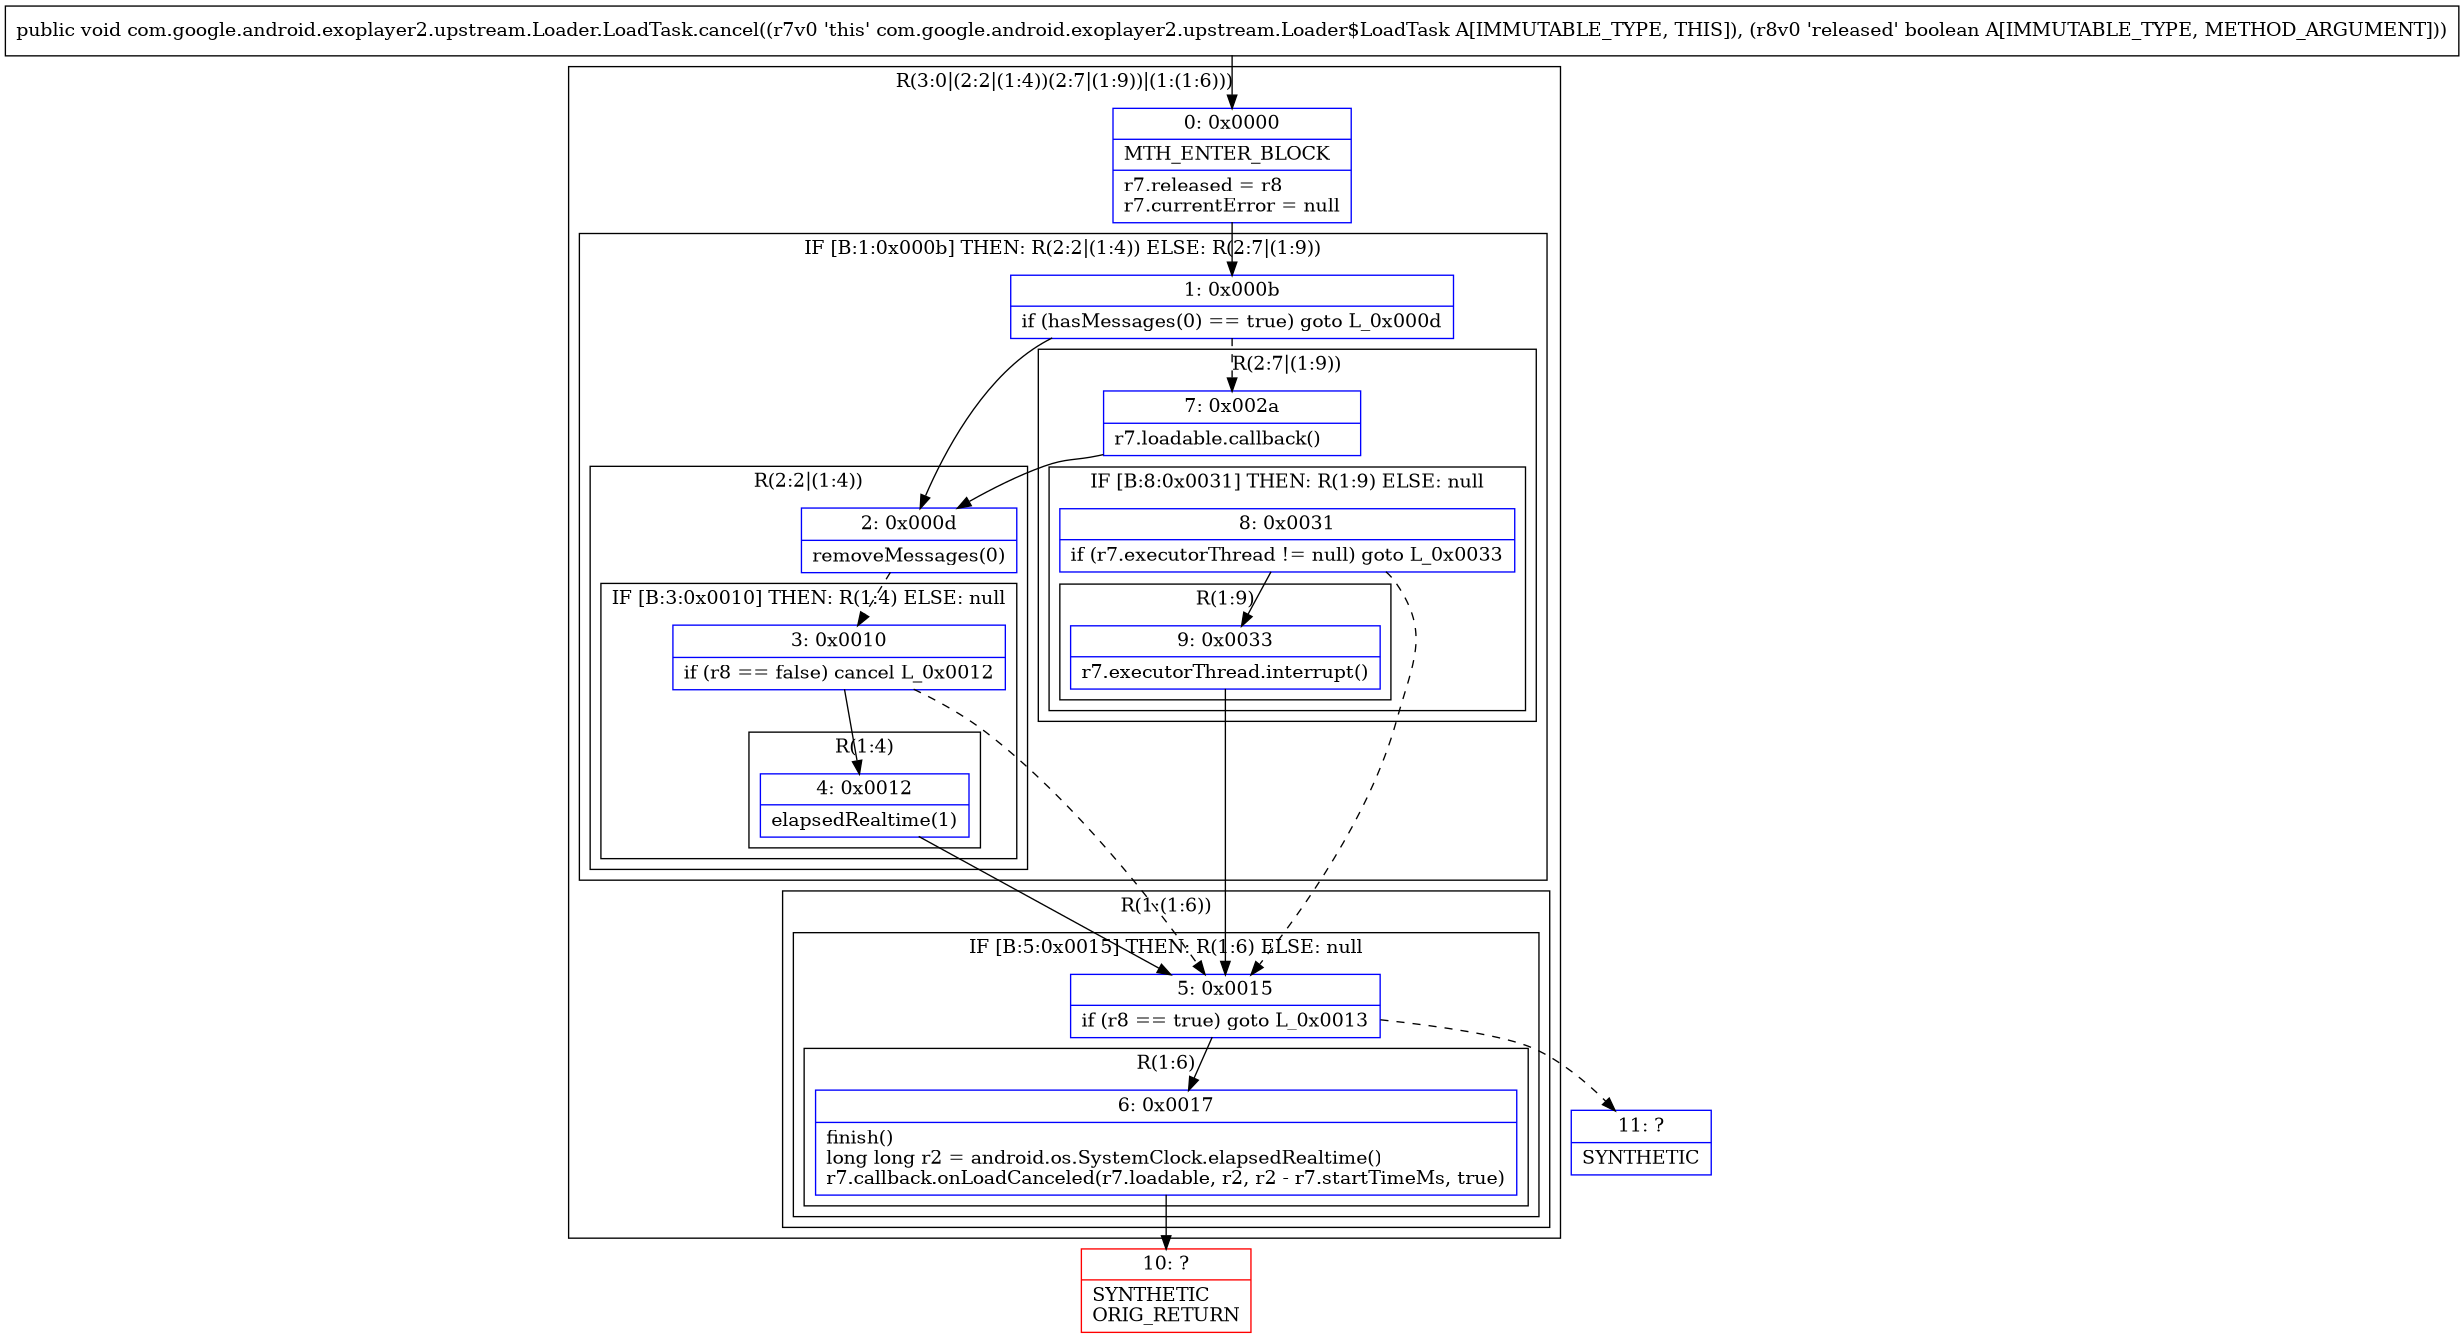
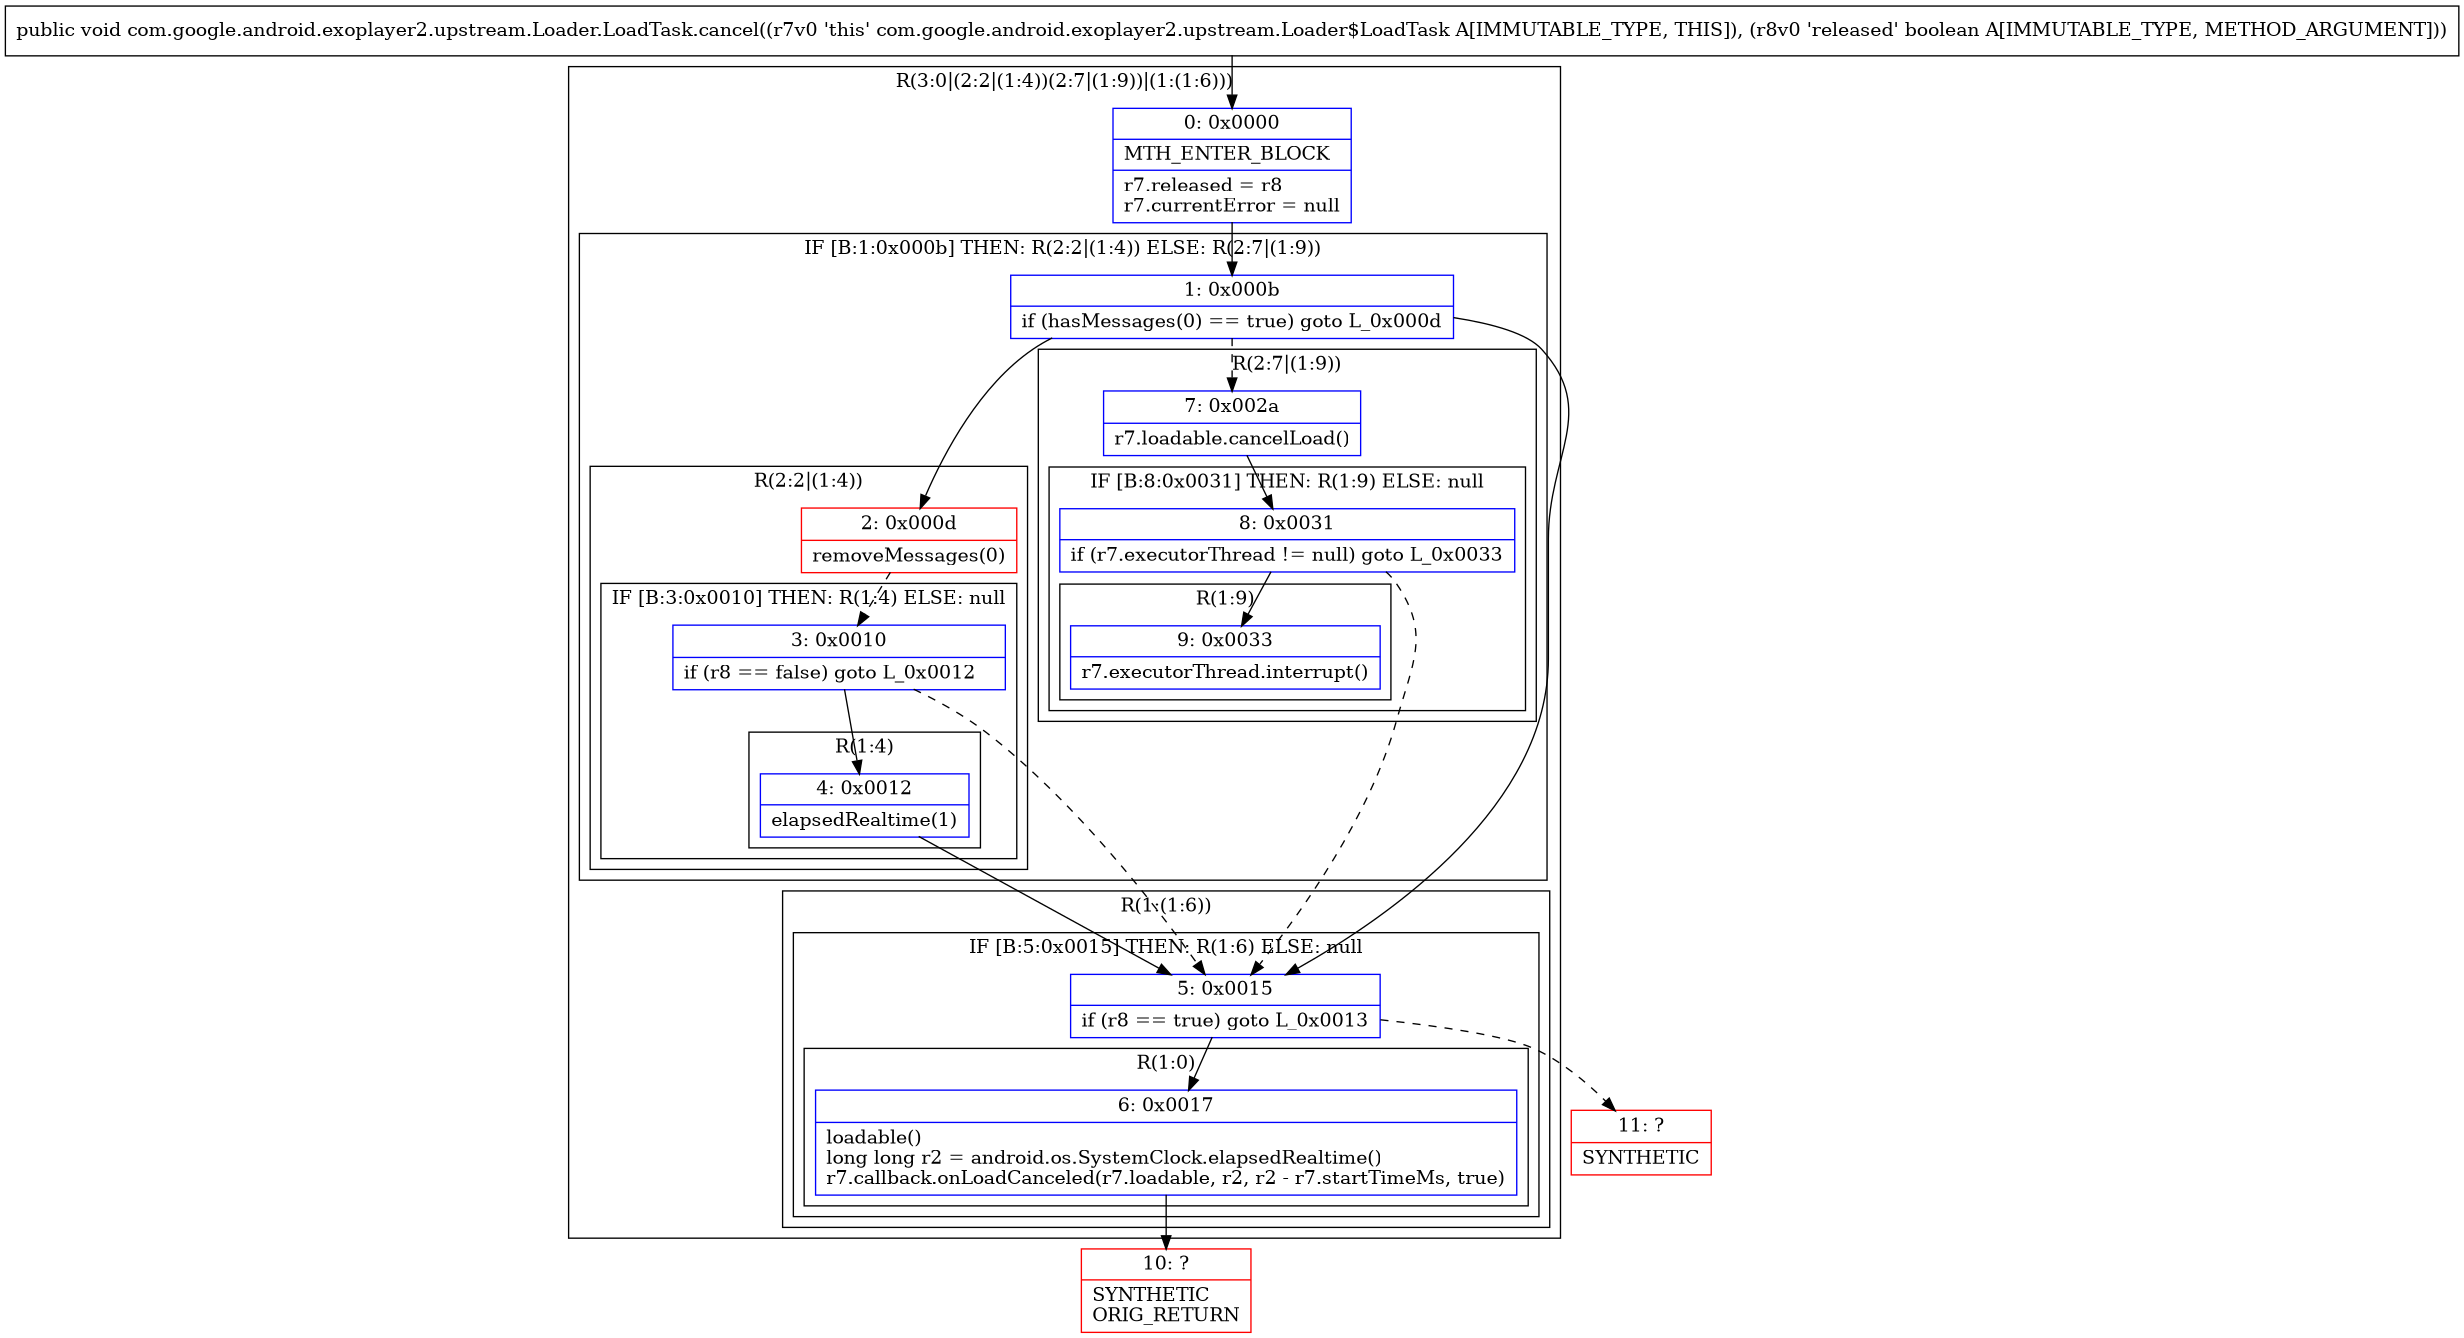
(1218, 439) -> (1232, 439)
(1017, 477) -> (1257, 476)
(909, 540) -> (909, 540)
(839, 673) -> (830, 673)
(1225, 825) -> (1530, 741)
(1166, 1064) -> (1166, 1064)
(860, 1138) -> (874, 1138)
(1641, 1143) -> (1641, 1143)
